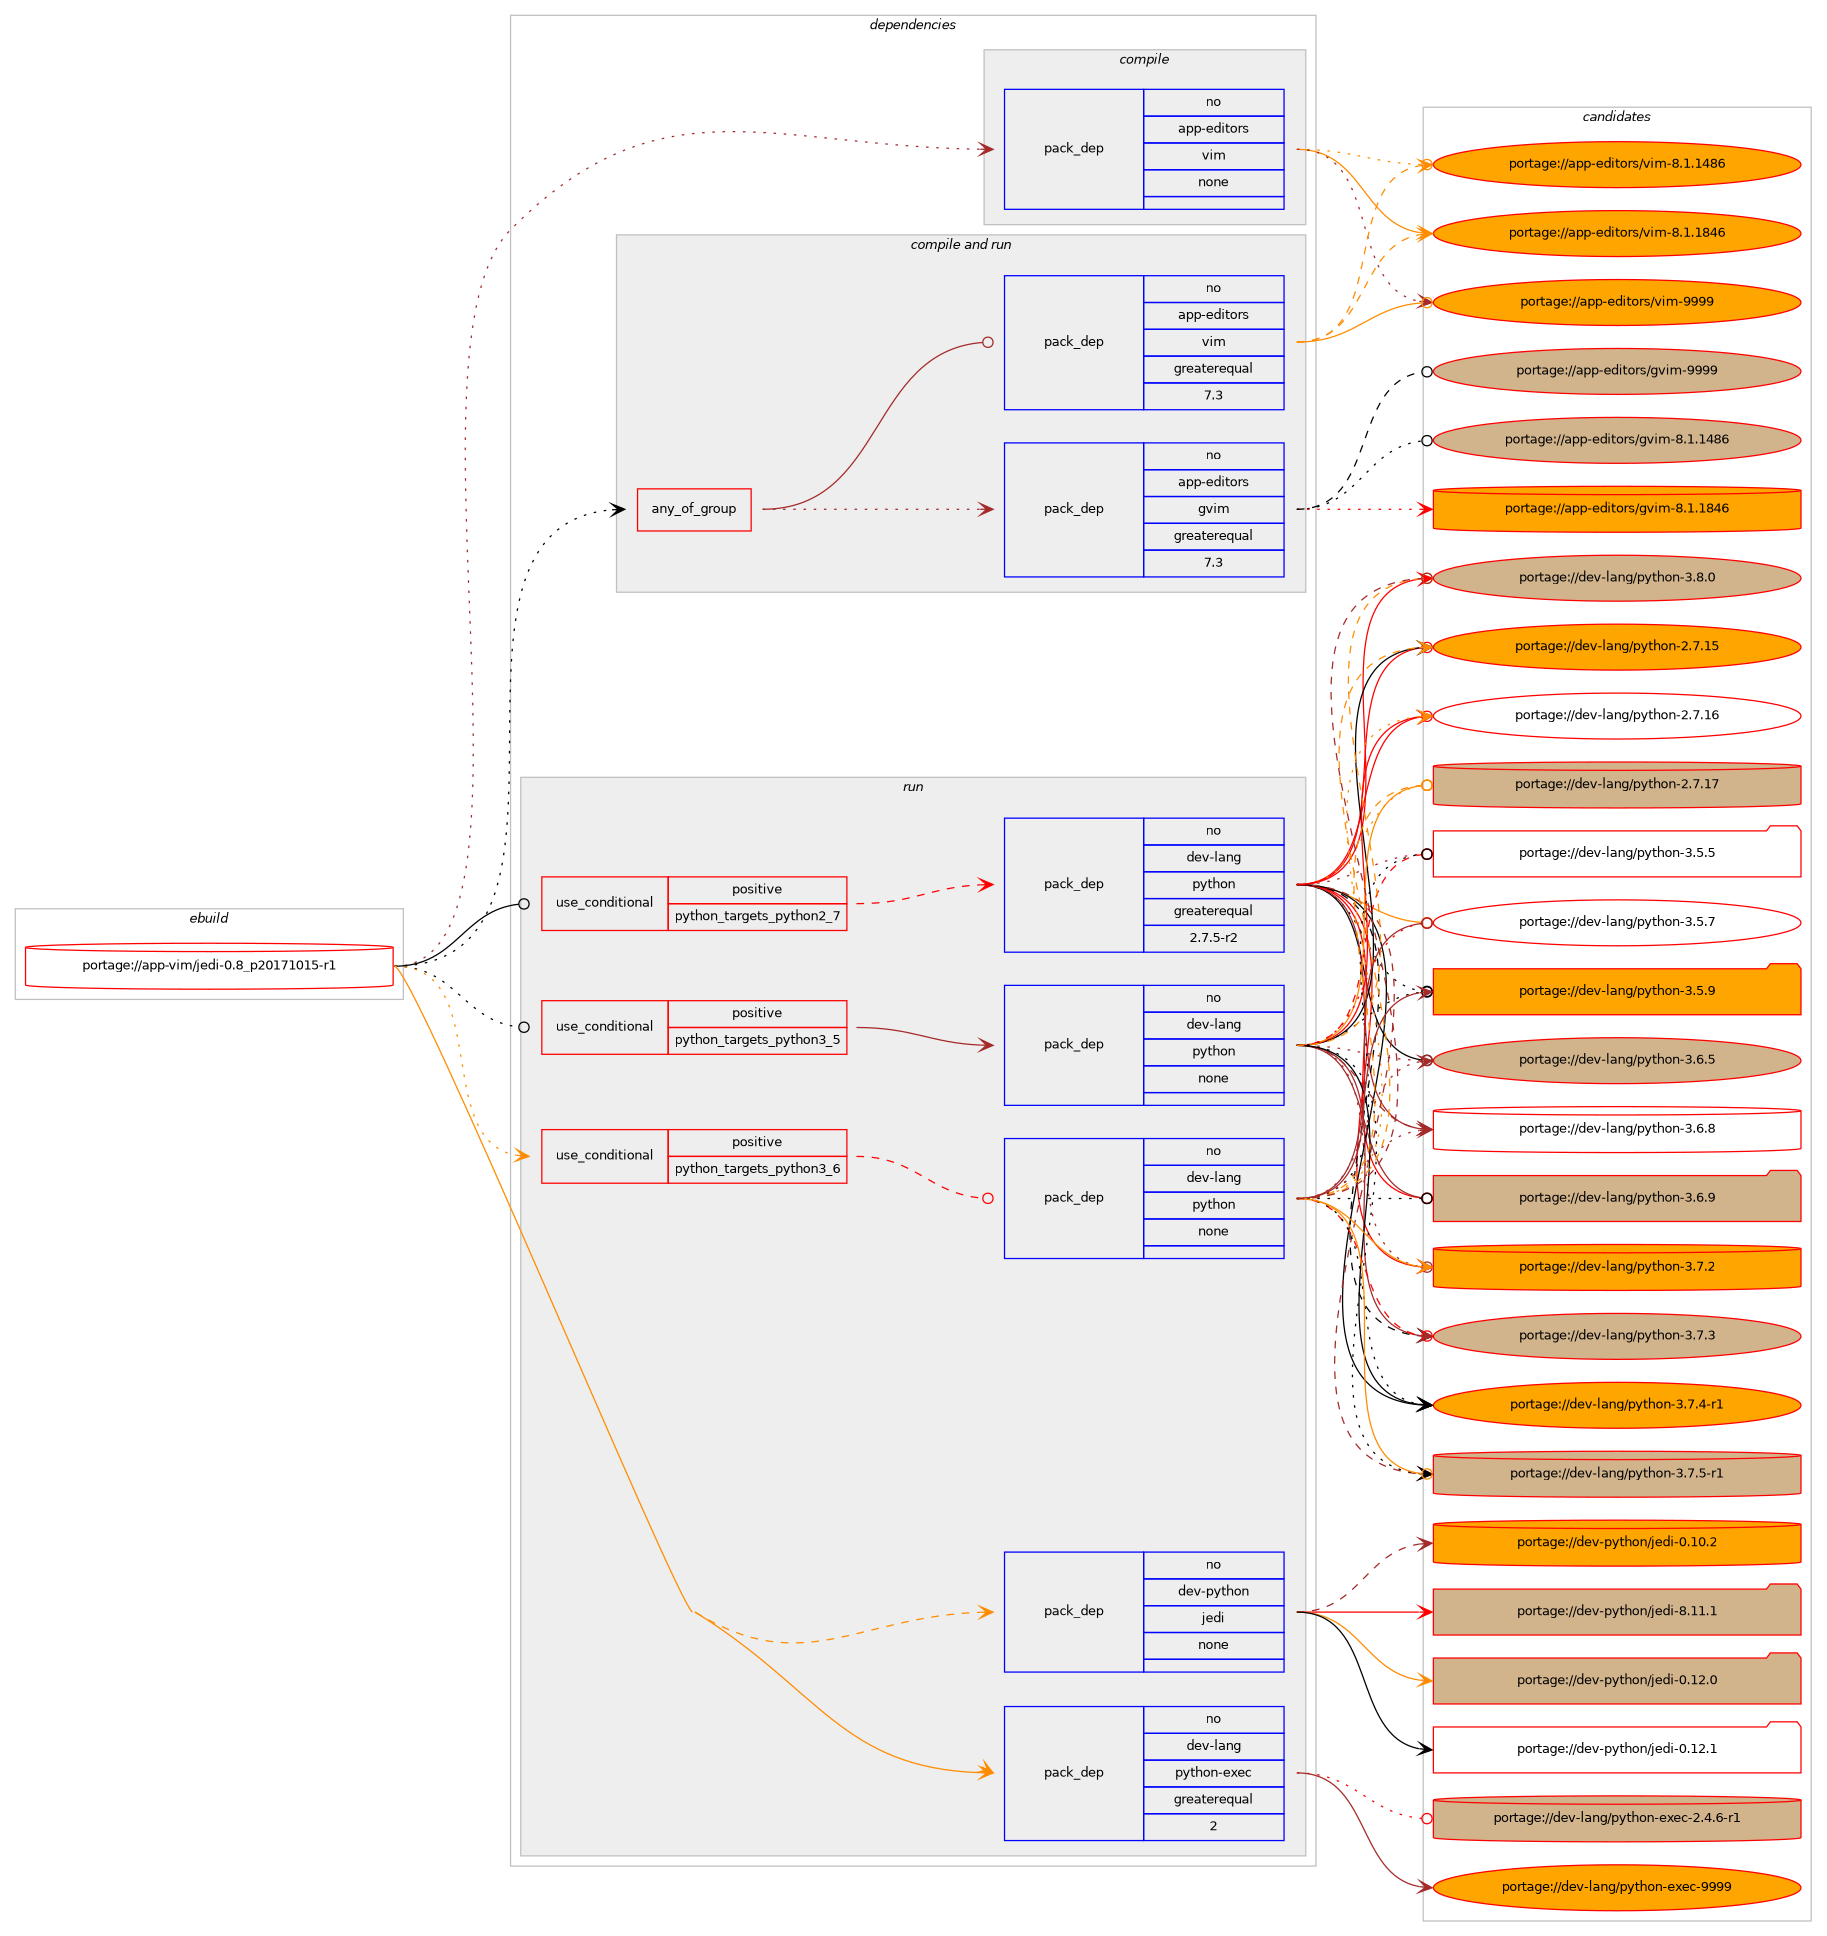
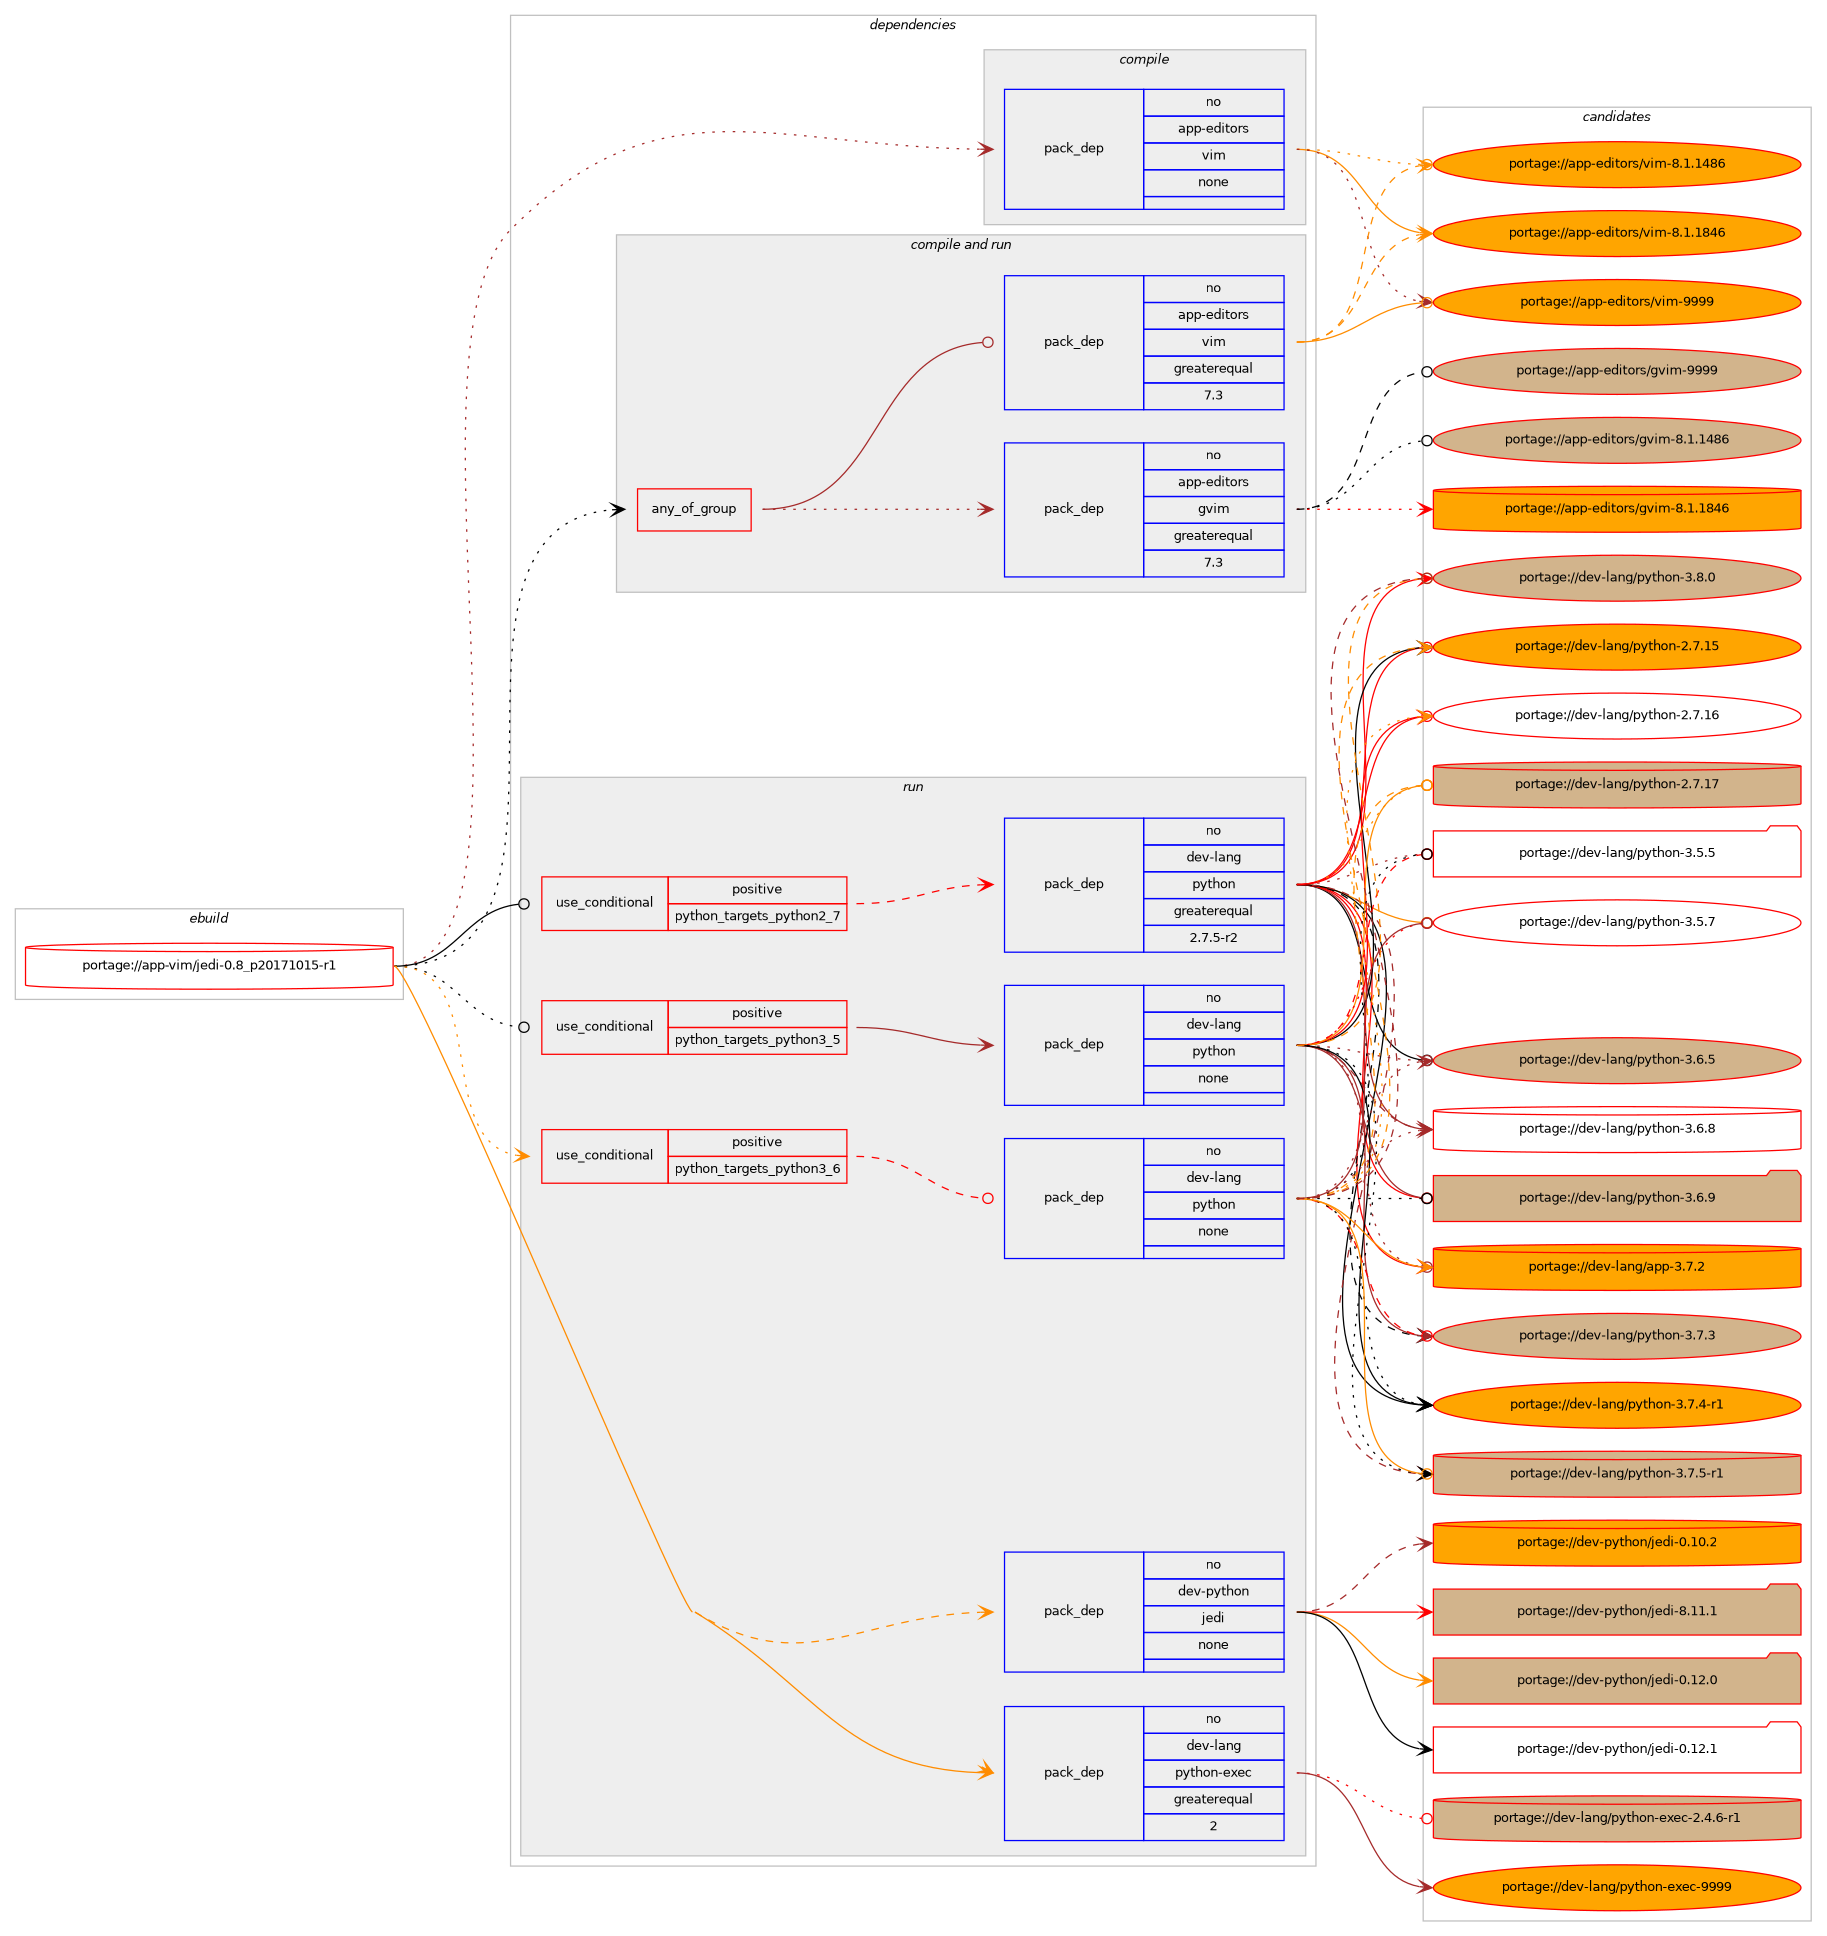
(1617, 992) -> none
(1617, 1267) -> (1617, 1267)
